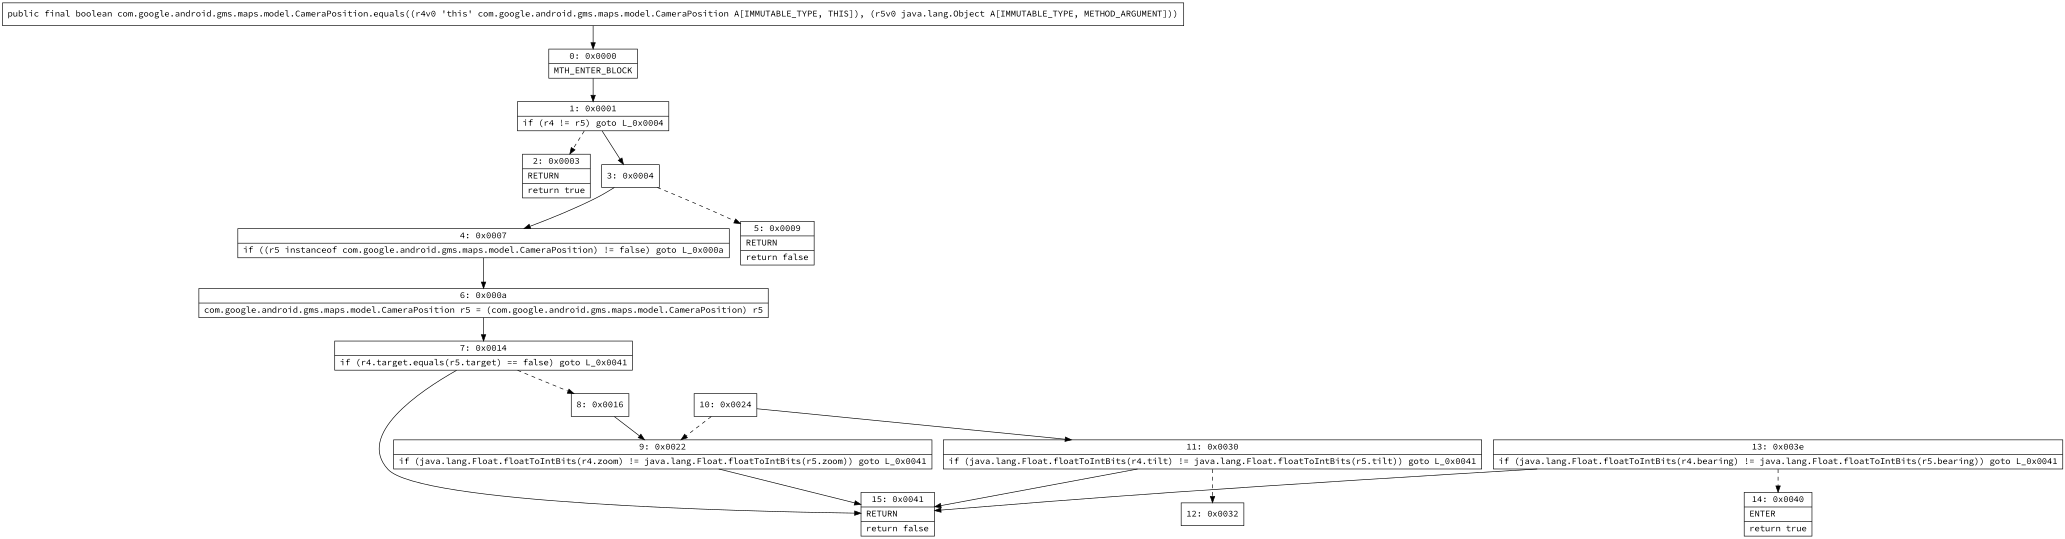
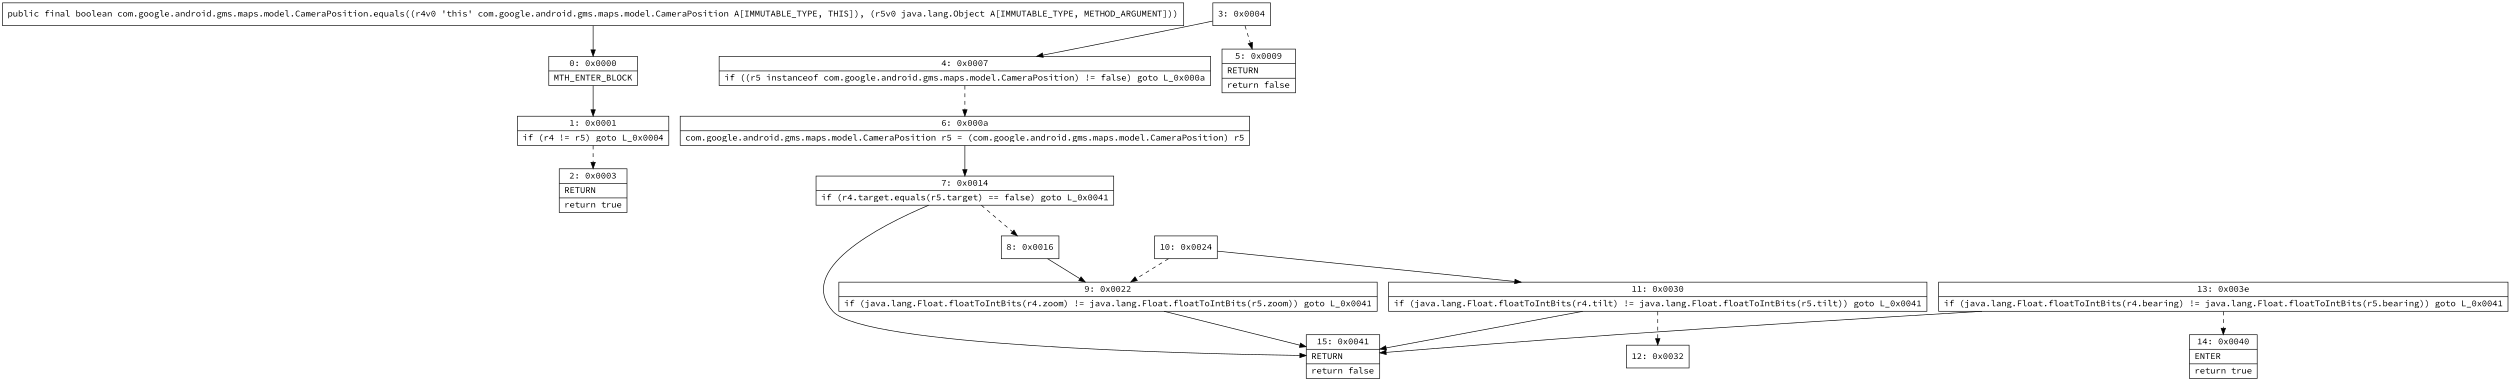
(611, 145) -> none
(484, 270) -> (965, 98)
